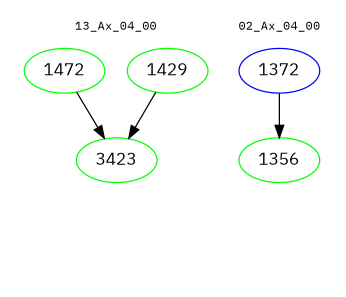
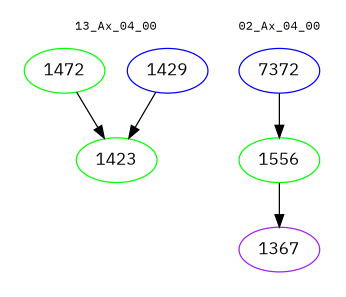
(168, 71) -> (168, 71)
(279, 71) -> (279, 71)
(117, 160) -> (117, 160)
(279, 160) -> (279, 160)
none -> (279, 250)
